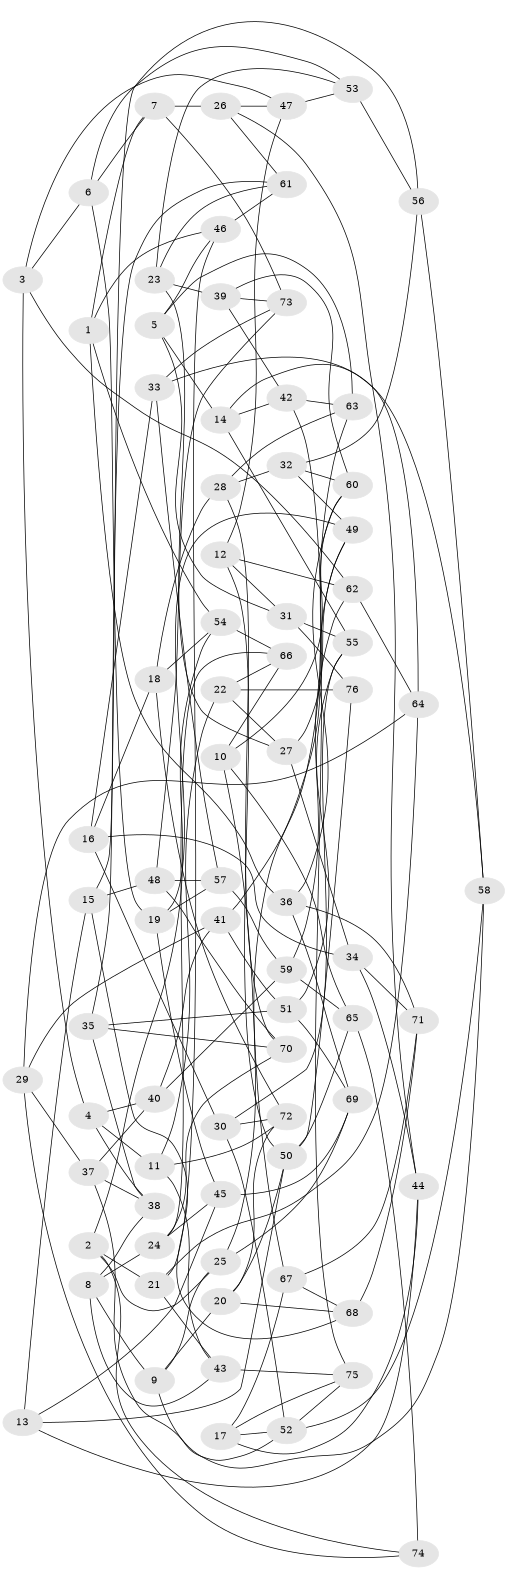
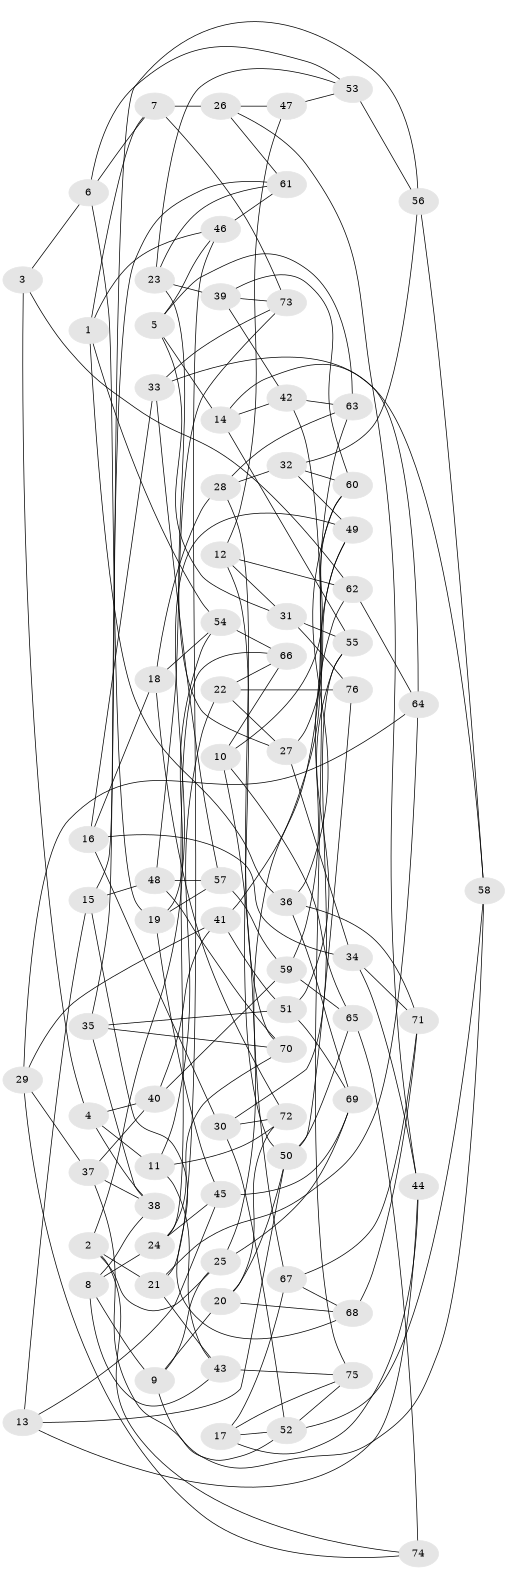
(104, 108) -> none
